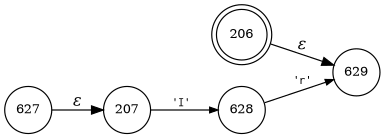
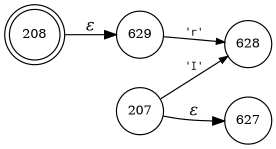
(242, 35) -> (35, 35)
(295, 92) -> (190, 39)
(72, 110) -> (188, 120)
